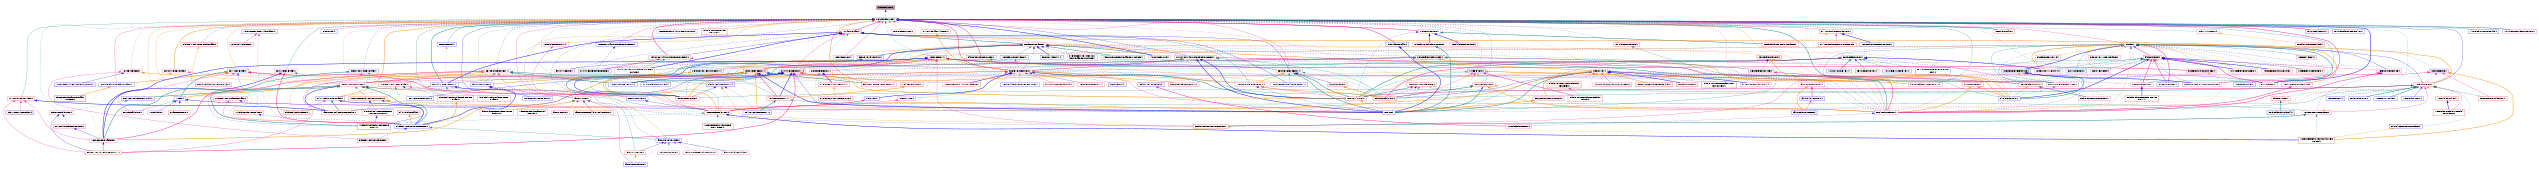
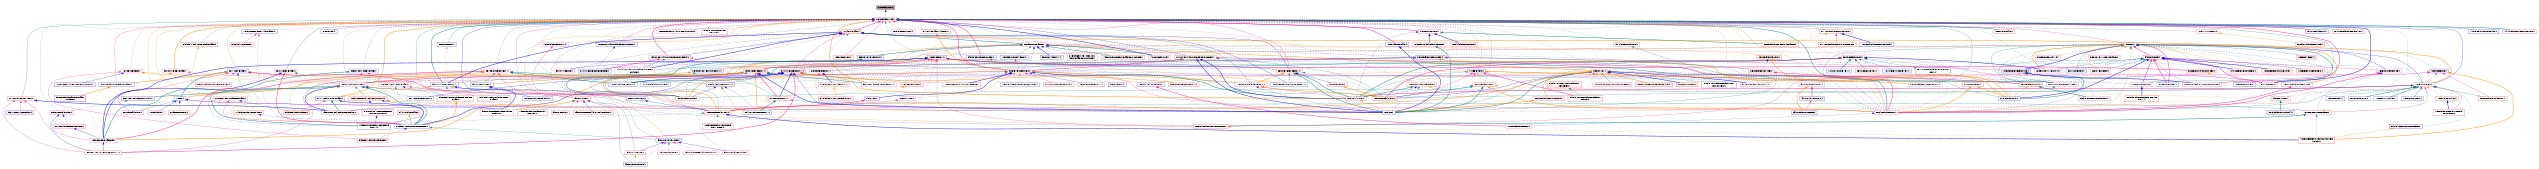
(652, 21) -> none
(2348, 32) -> (2348, 32)
(743, 63) -> none
(1890, 64) -> (1893, 64)
none -> (601, 85)
(1576, 92) -> (1576, 92)
(849, 93) -> (849, 93)
